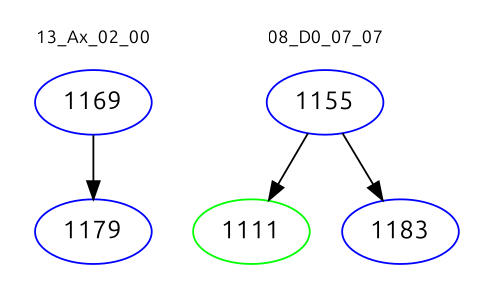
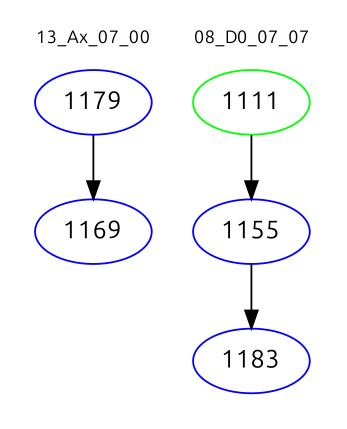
(93, 39) -> (93, 39)
(93, 158) -> (93, 158)
(293, 159) -> (251, 158)
